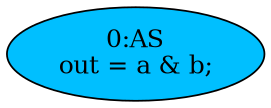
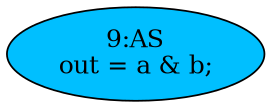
(136, 54) -> (136, 54)
